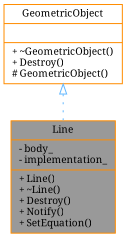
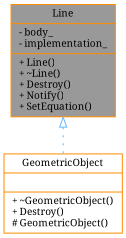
(63, 107) -> (63, 140)
